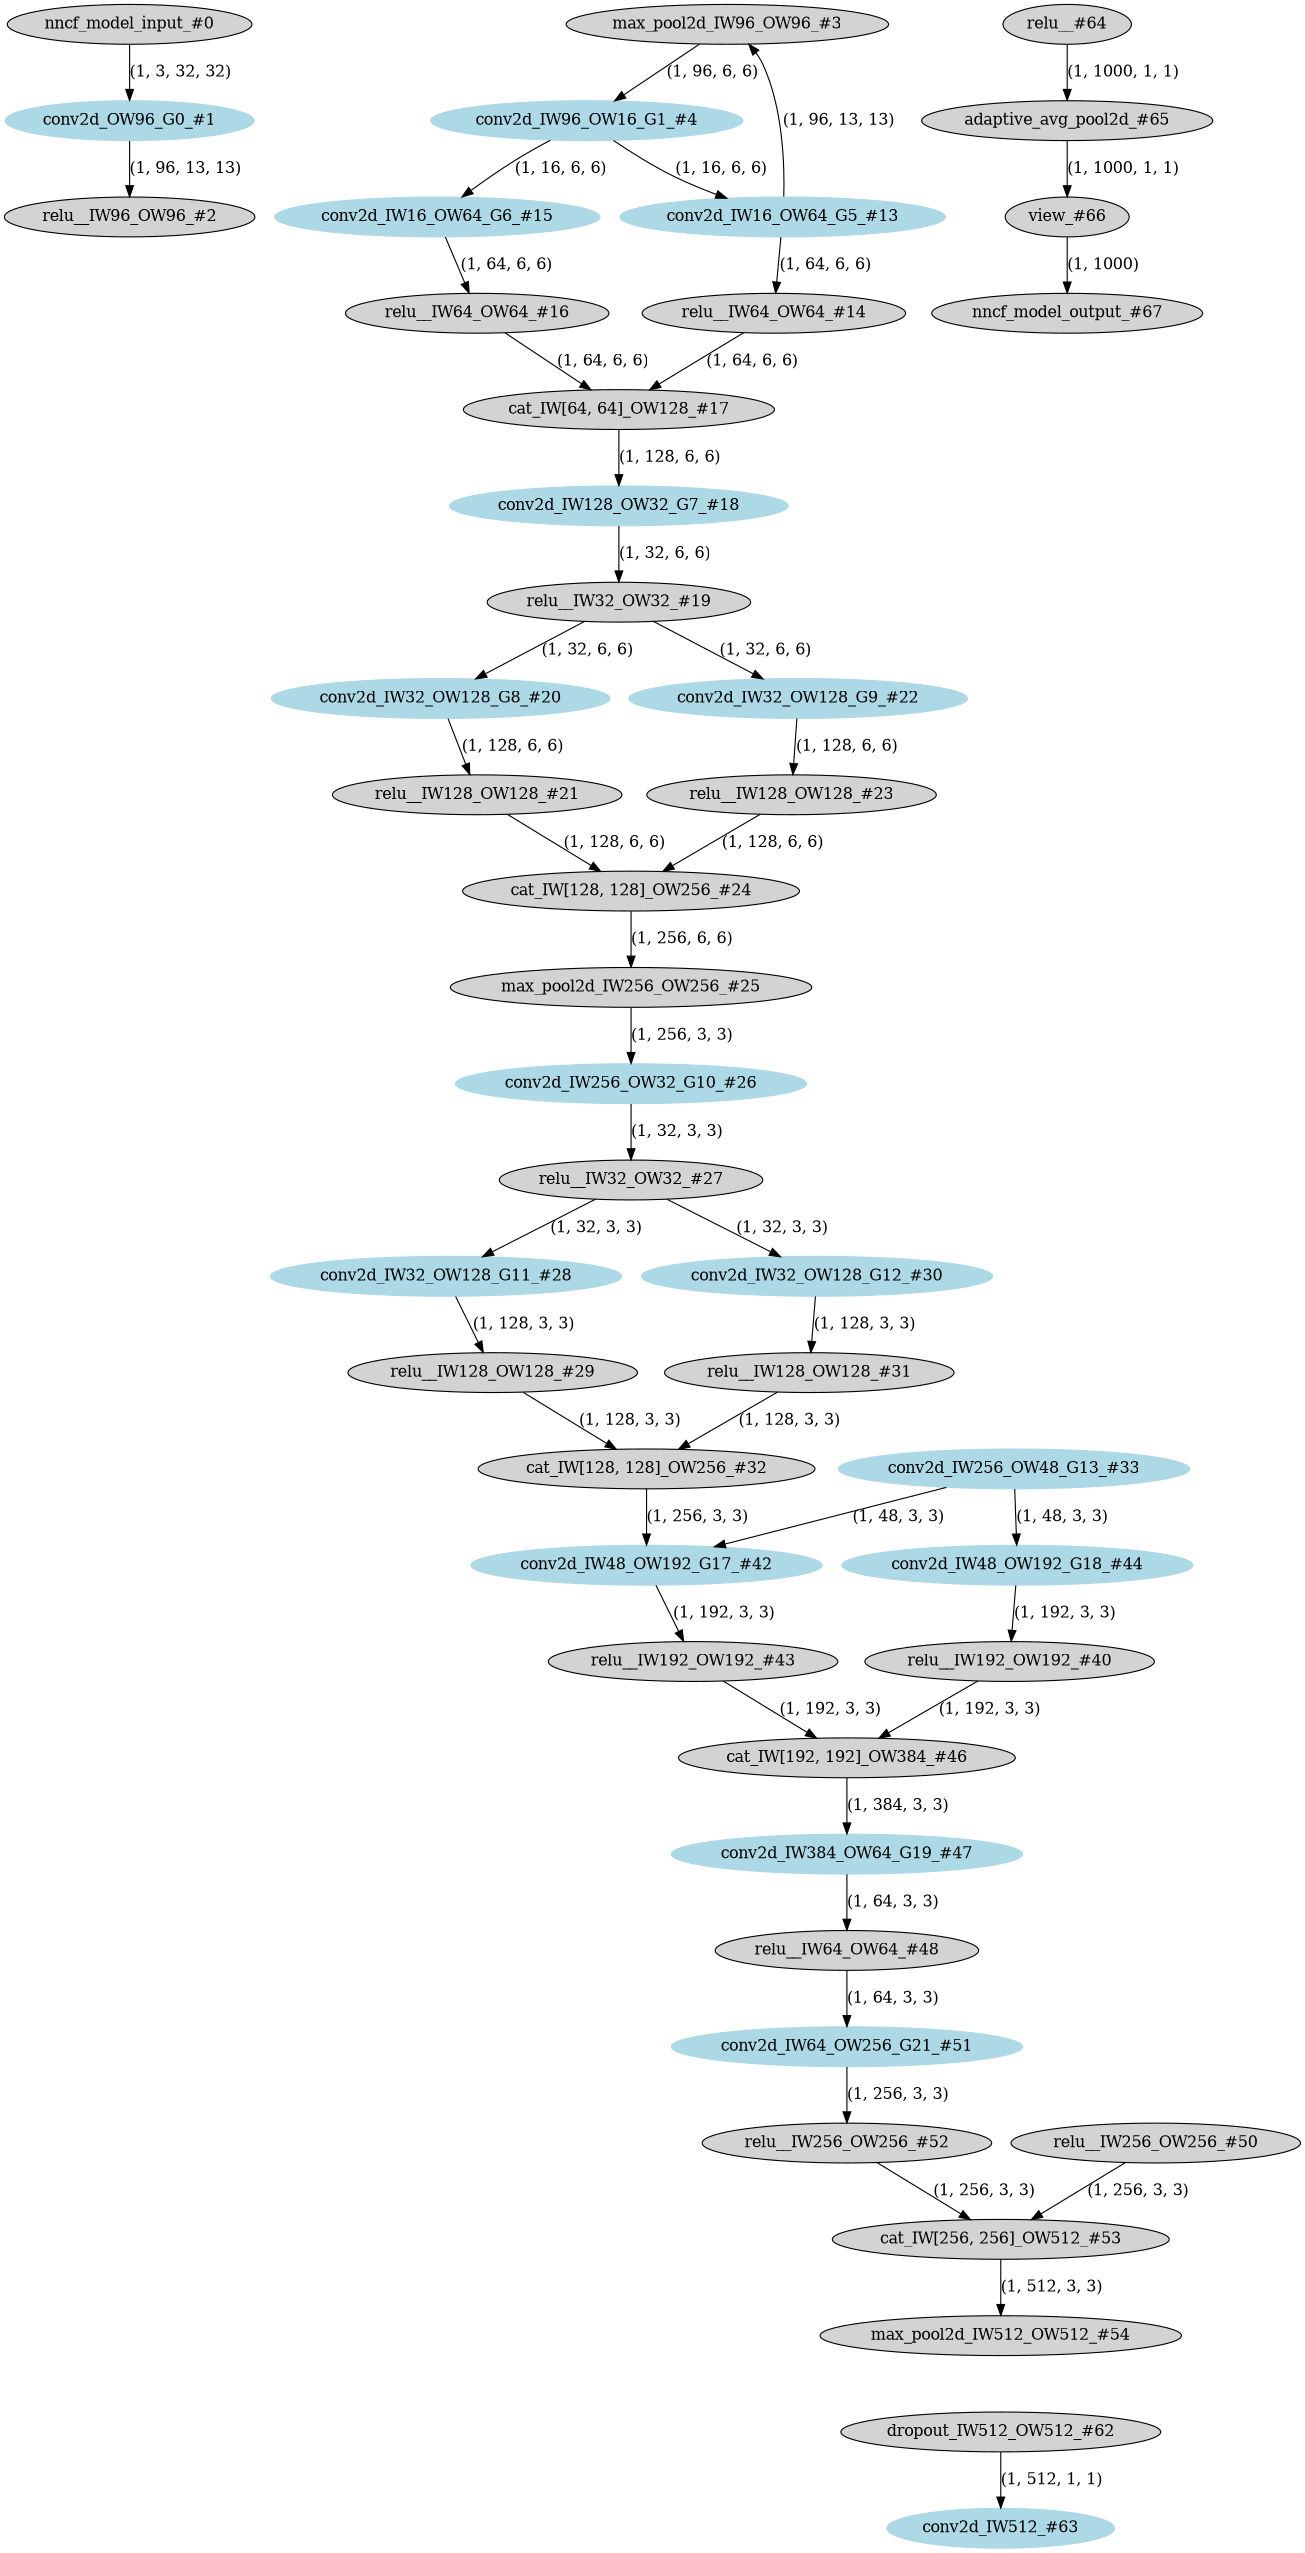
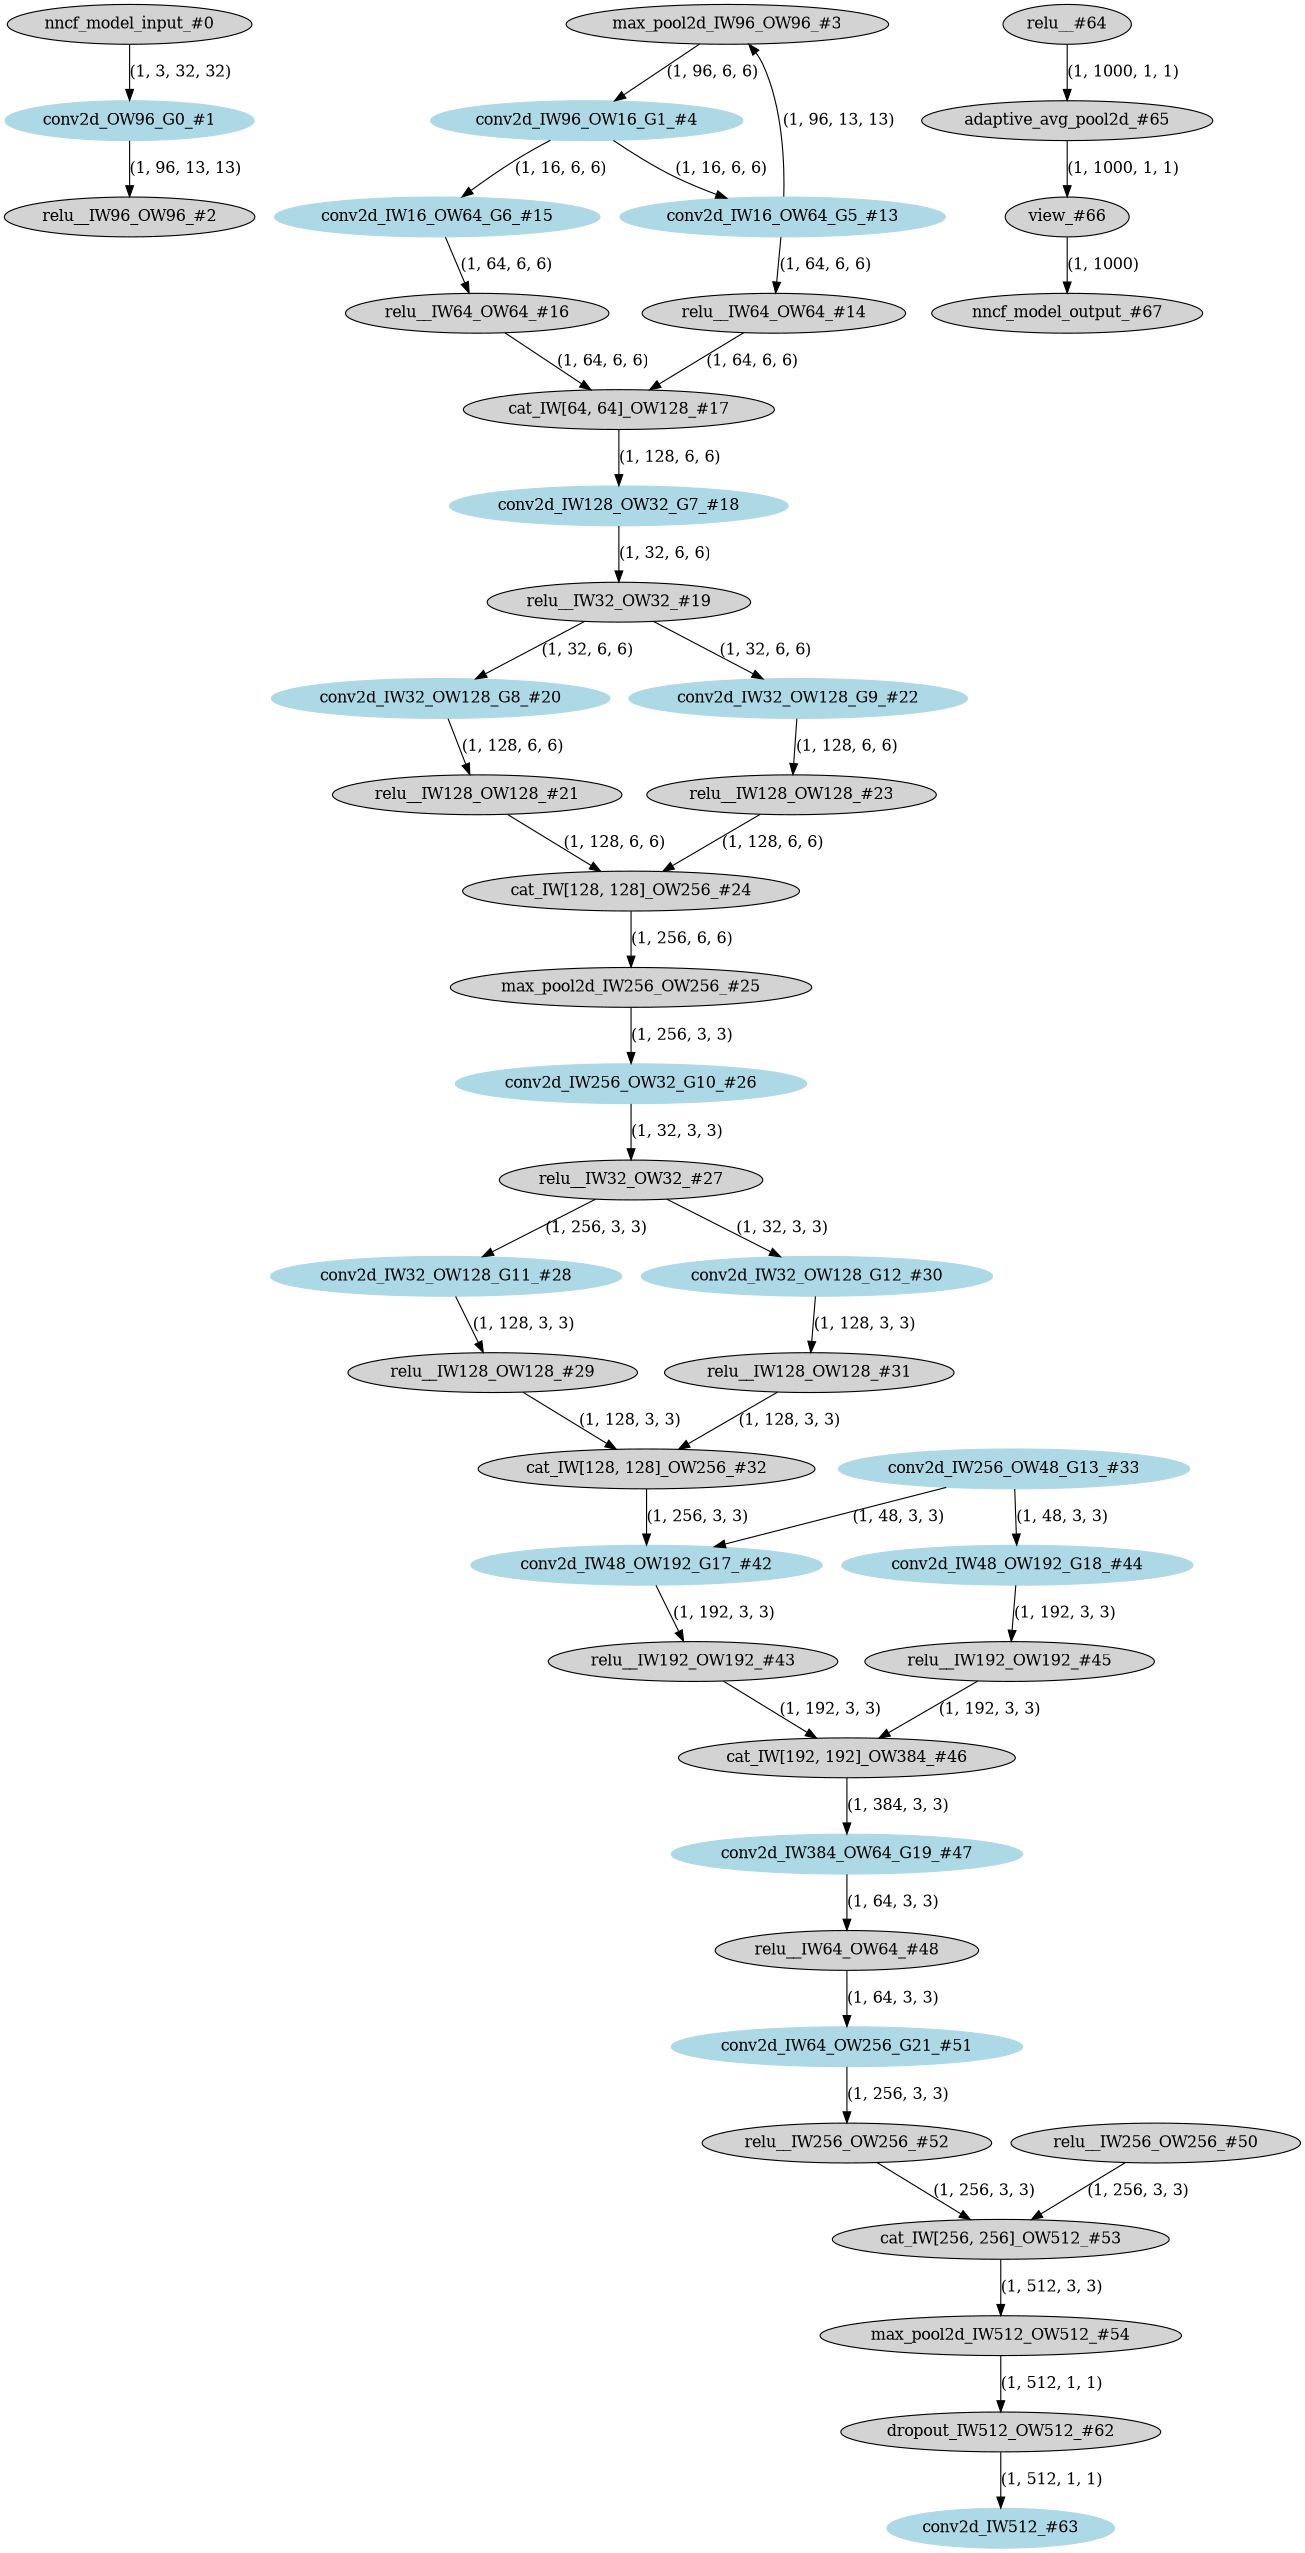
(596, 1228) -> (596, 1228)
(1010, 1662) -> (1010, 1662)
none -> (1001, 2378)
